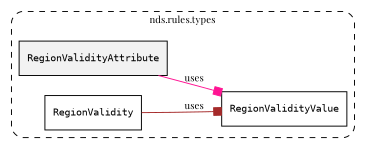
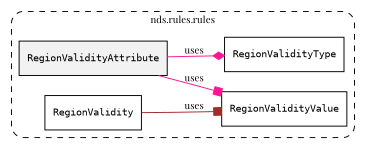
(183, 21) -> (183, 21)
none -> (284, 54)
